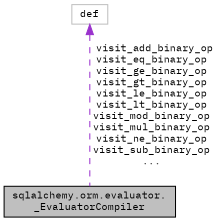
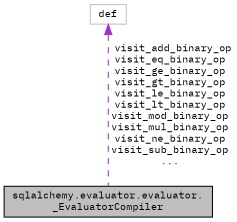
(90, 202) -> (108, 202)
